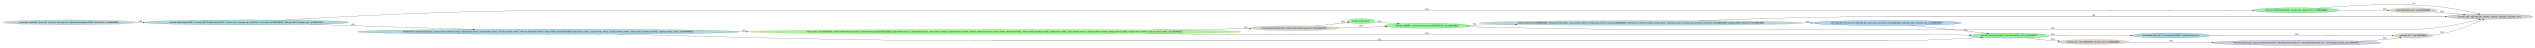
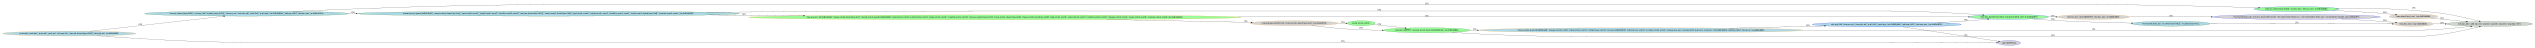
none -> (2009, 43)
